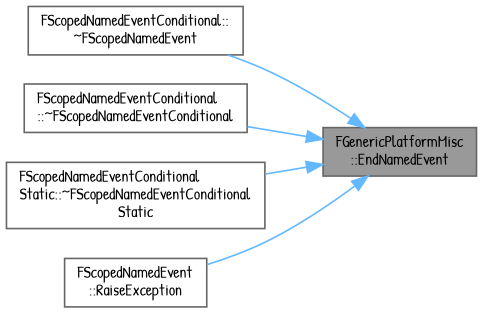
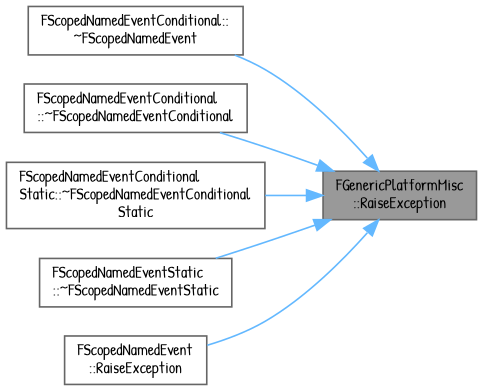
(400, 152) -> (400, 195)
none -> (136, 283)
